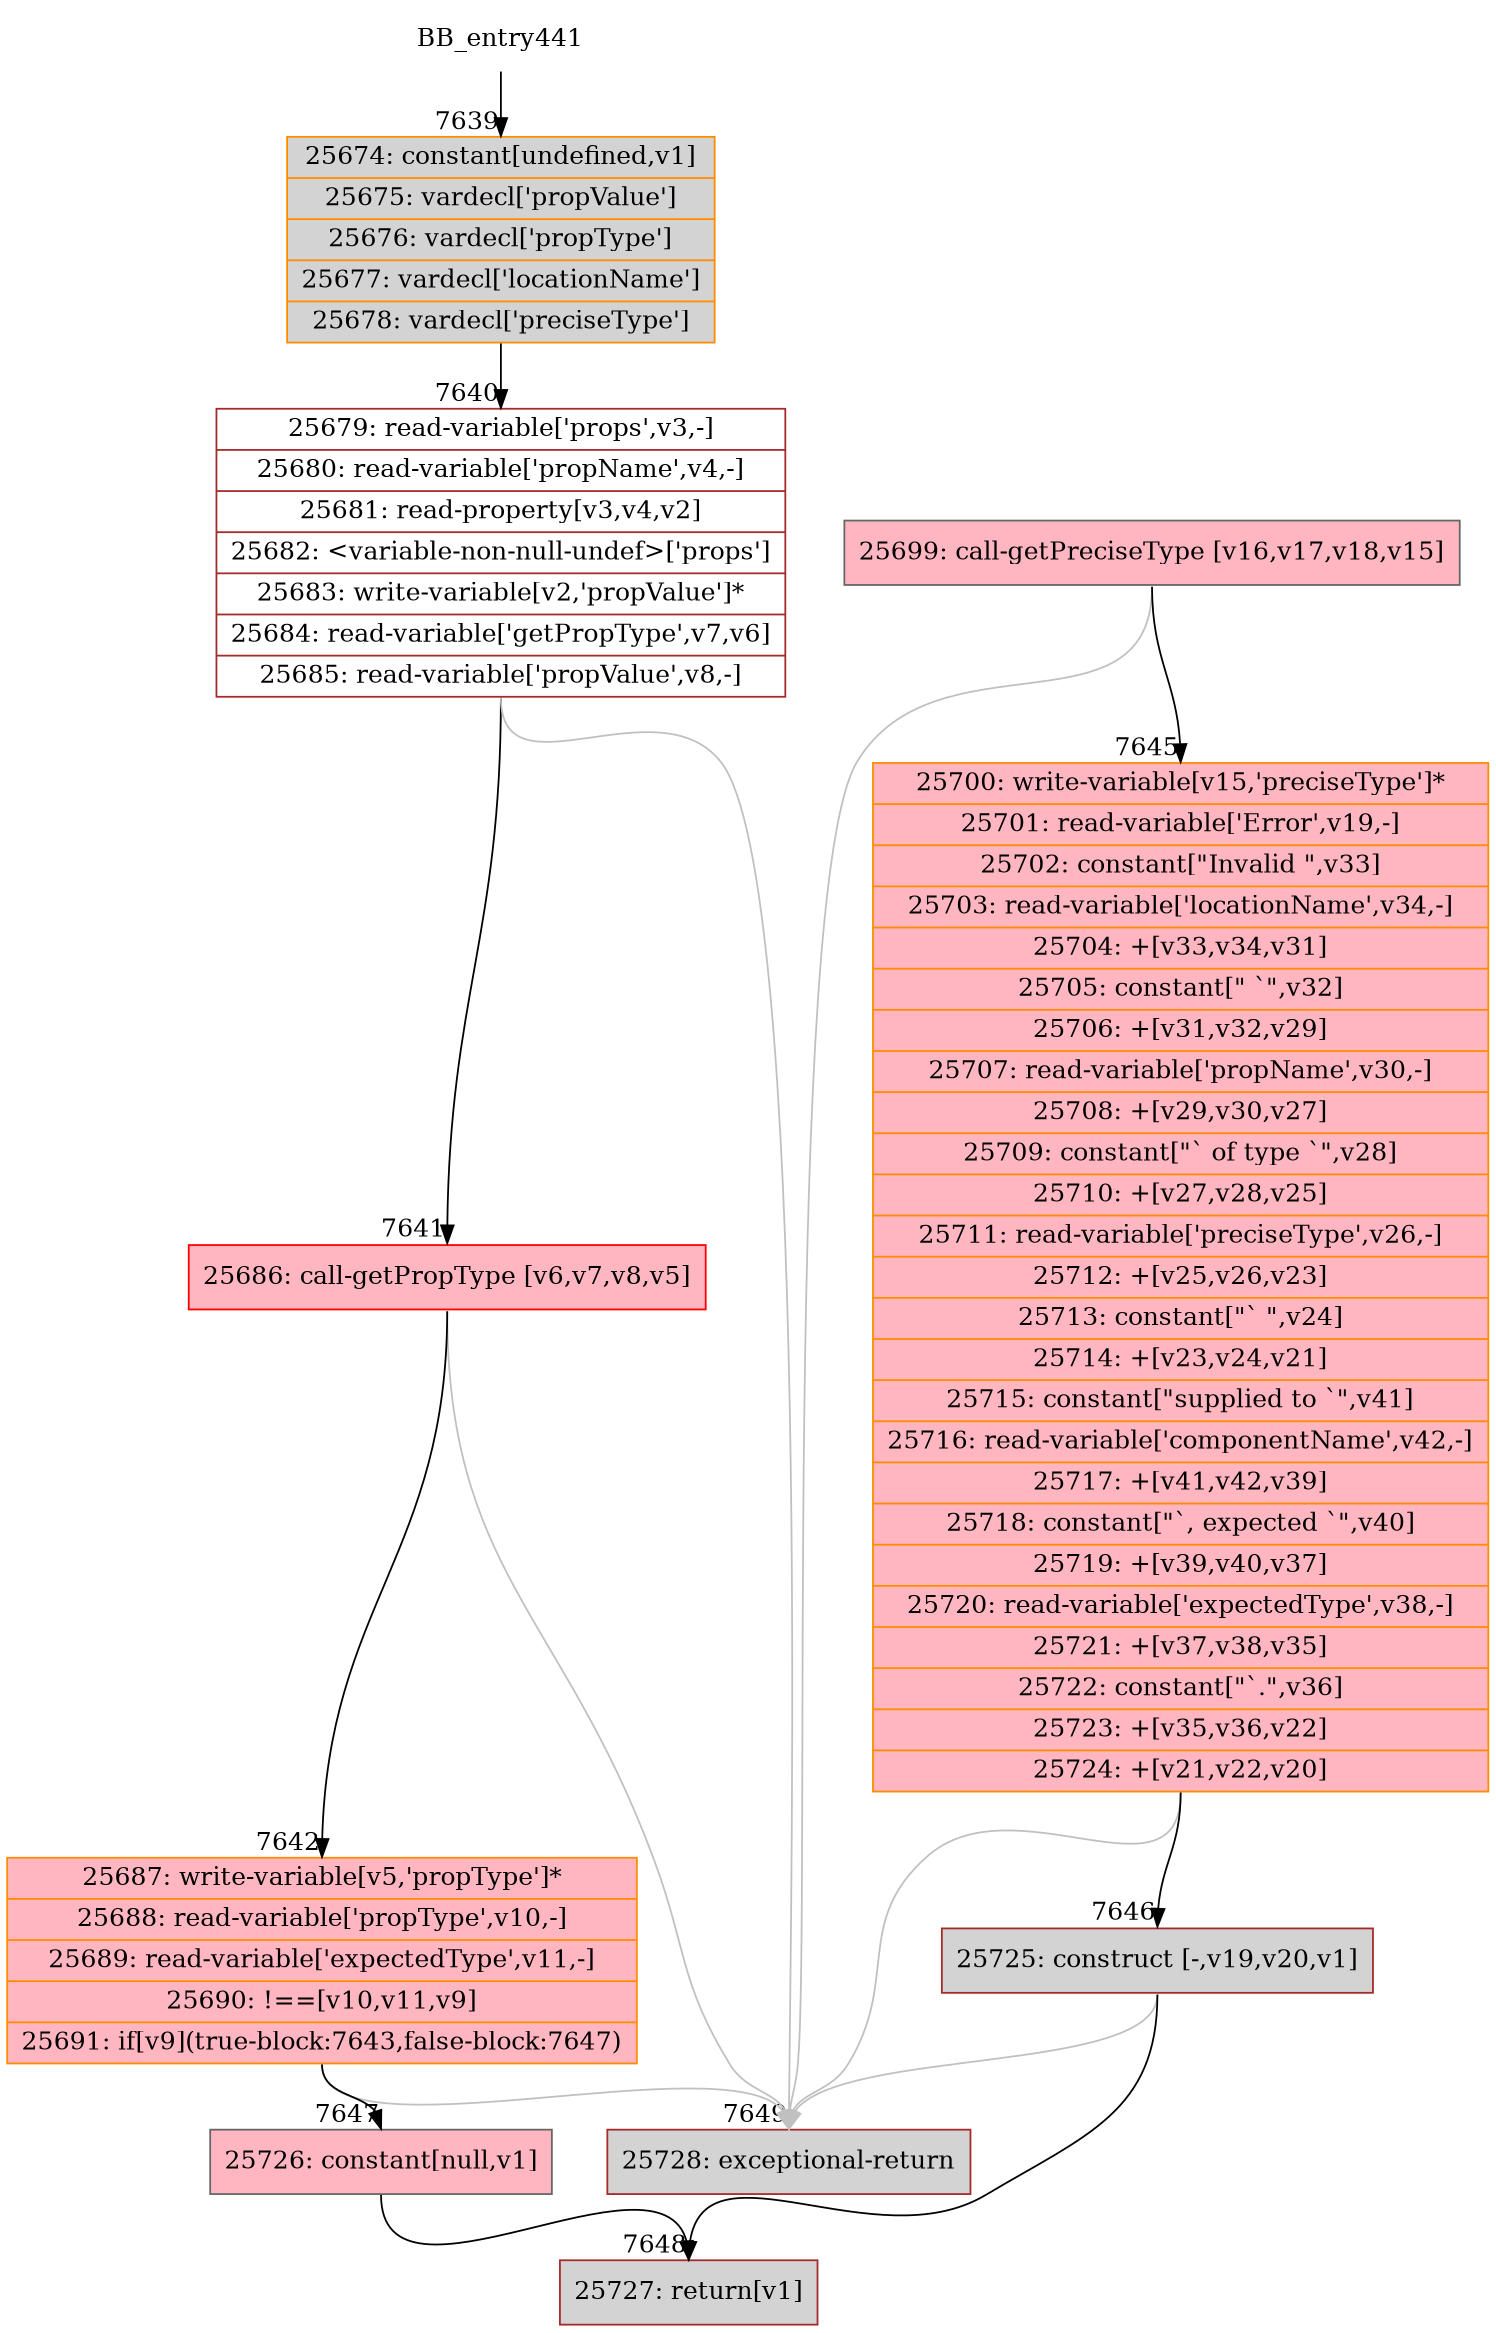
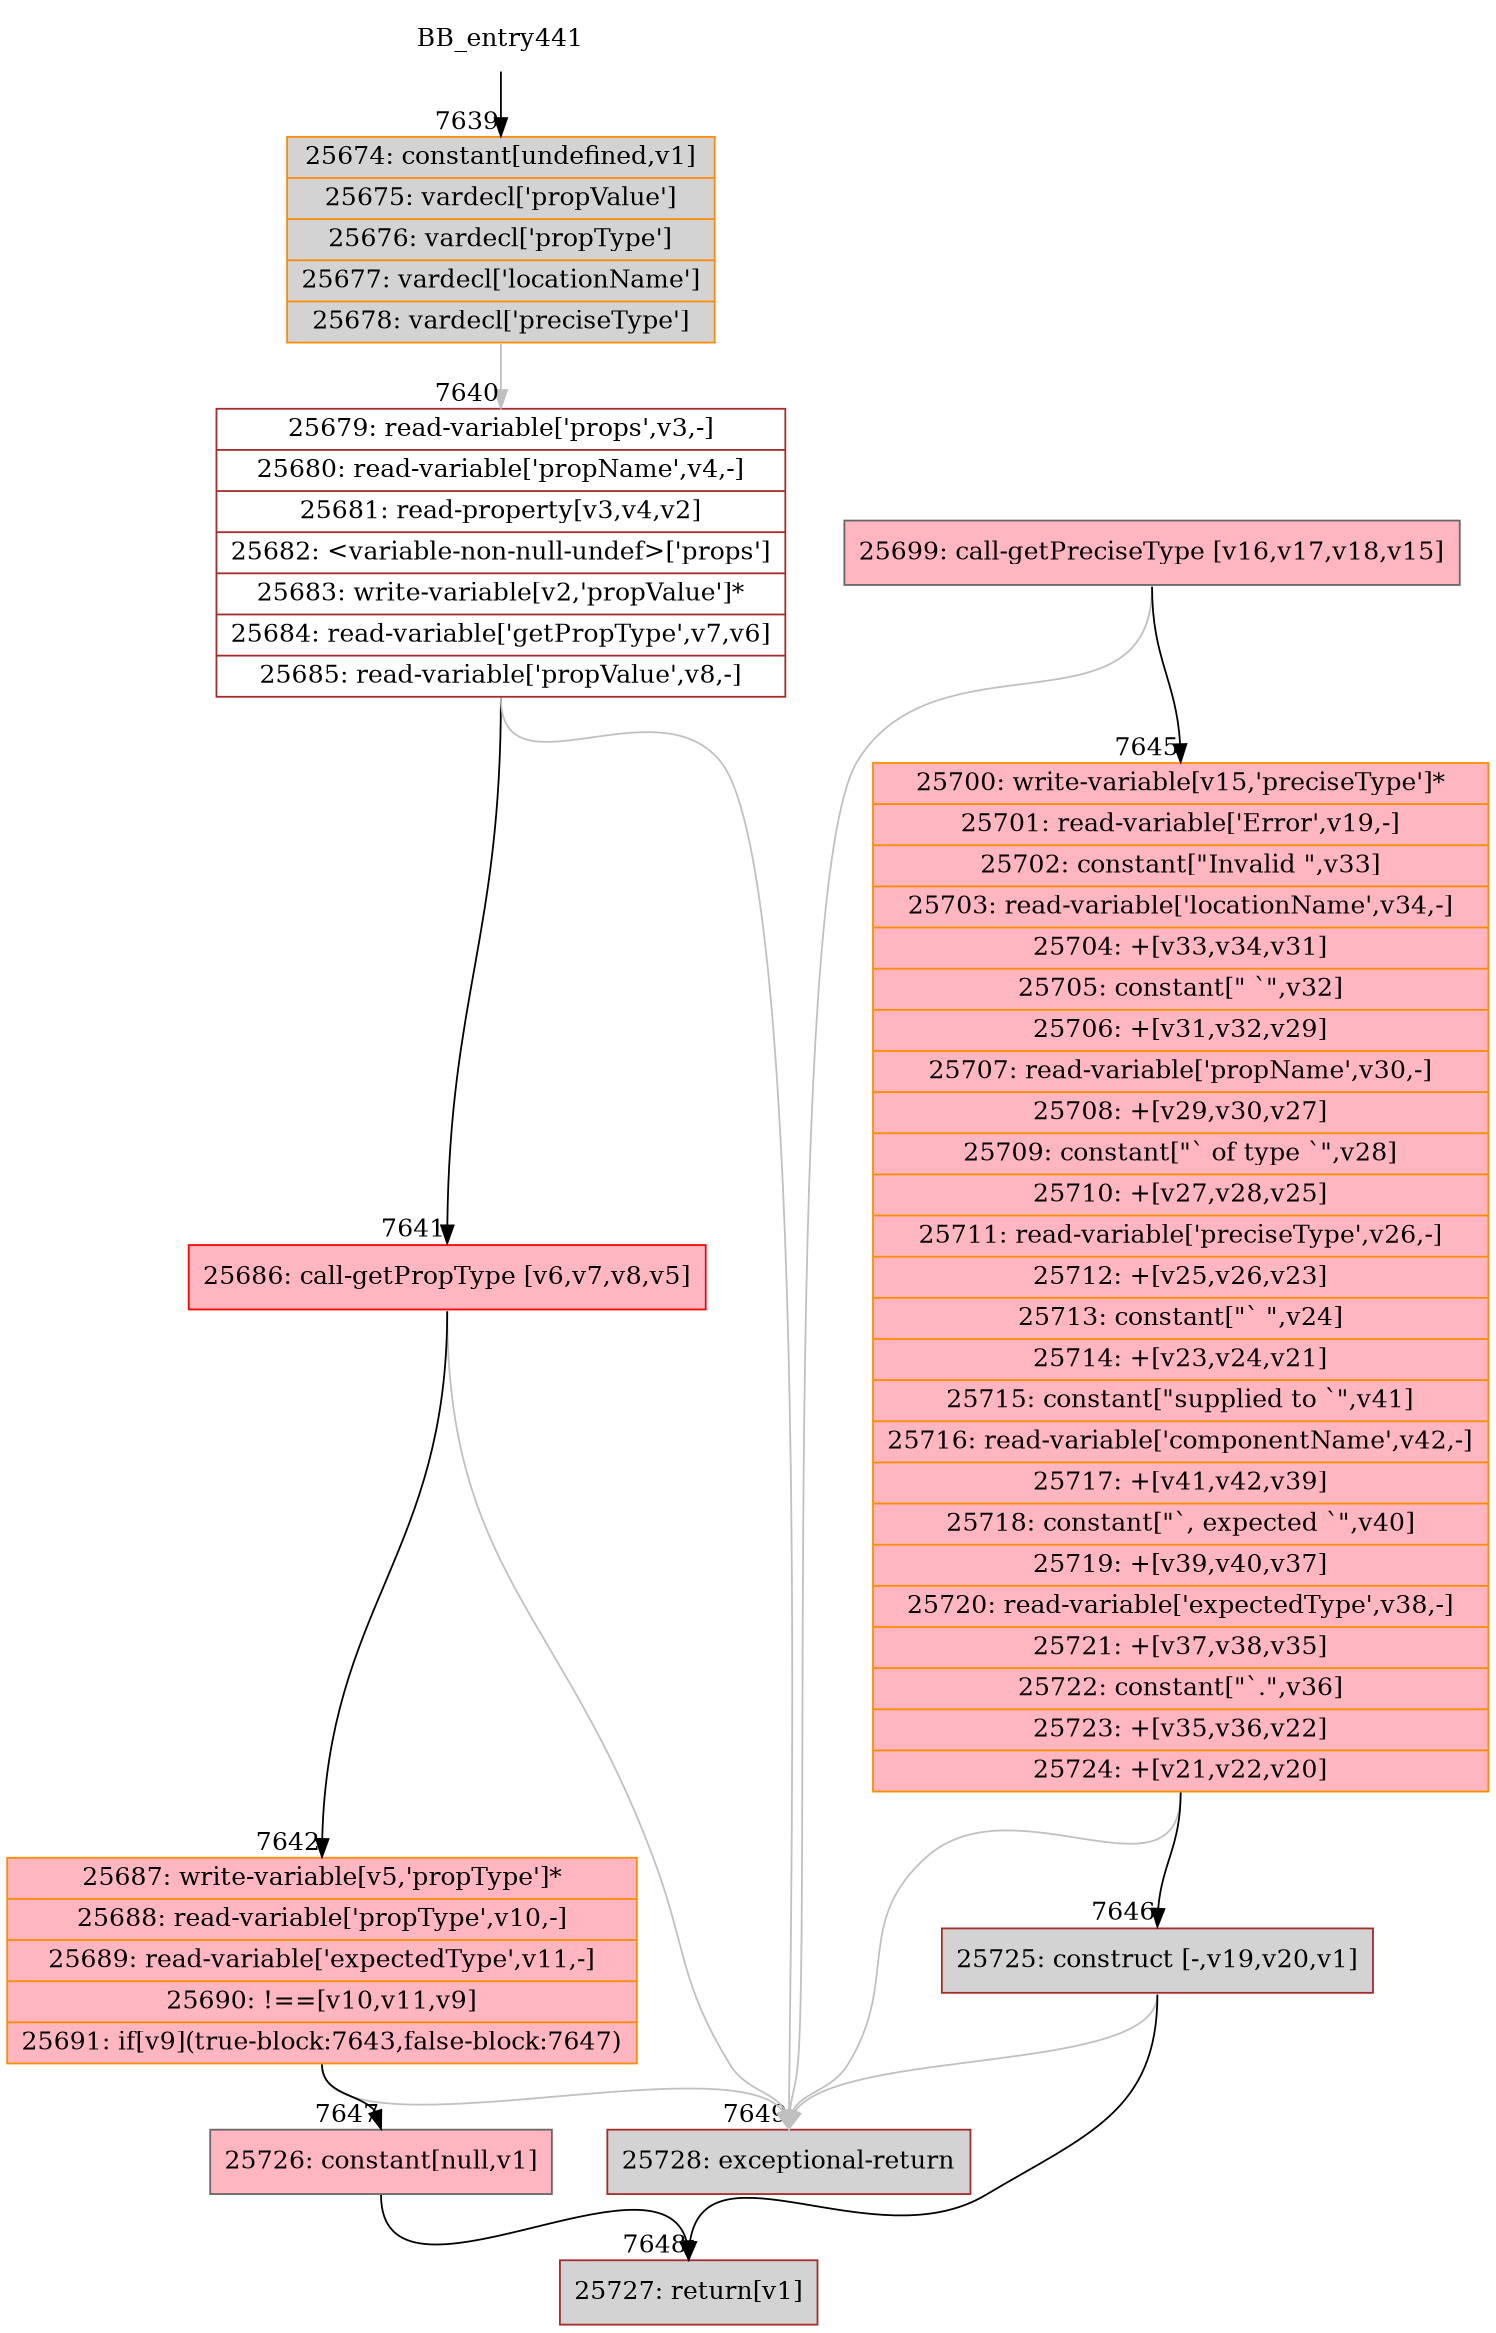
(501, 367) -> (501, 367)
